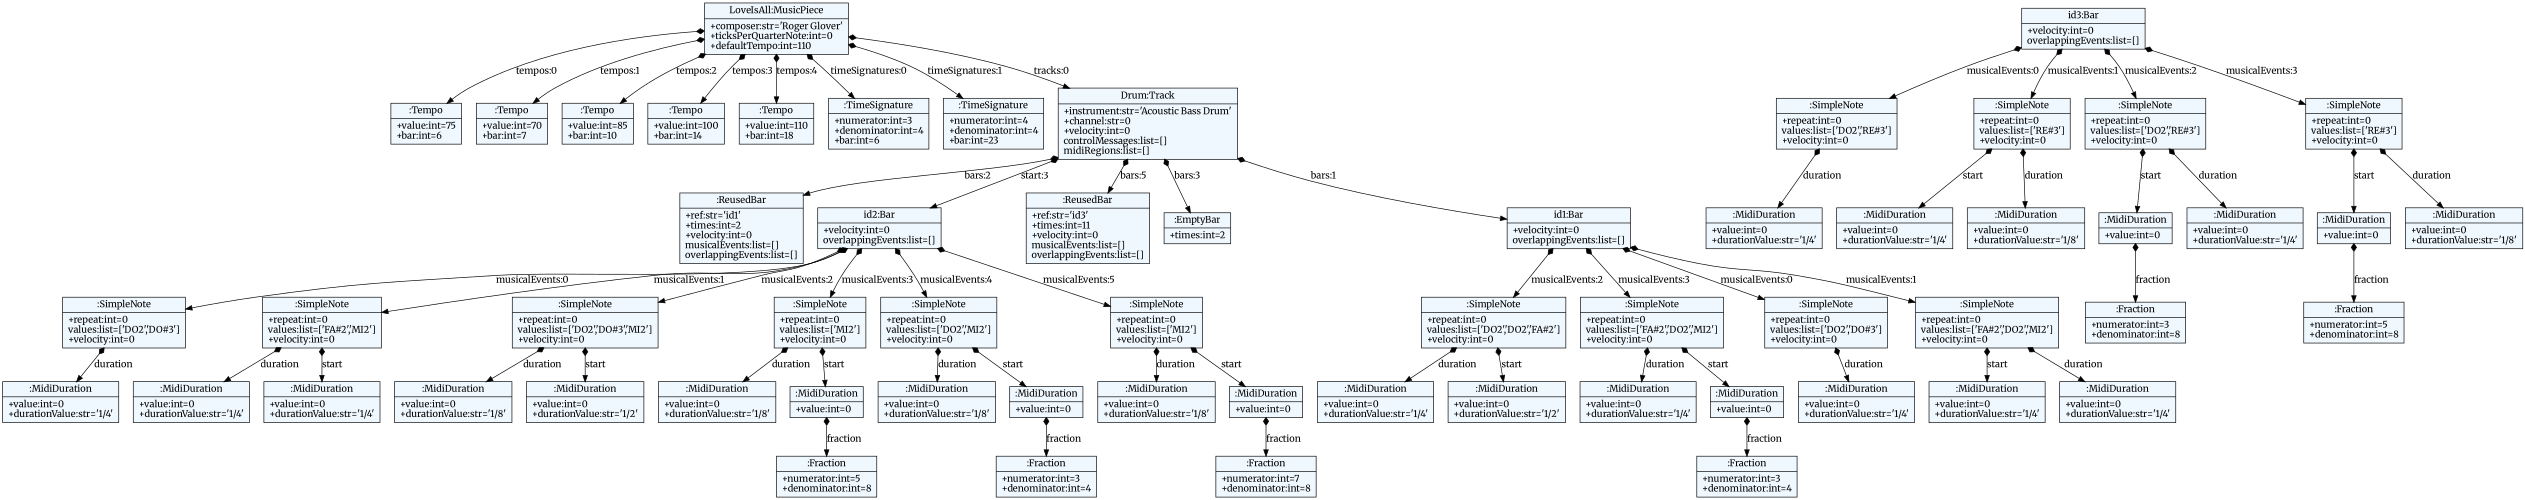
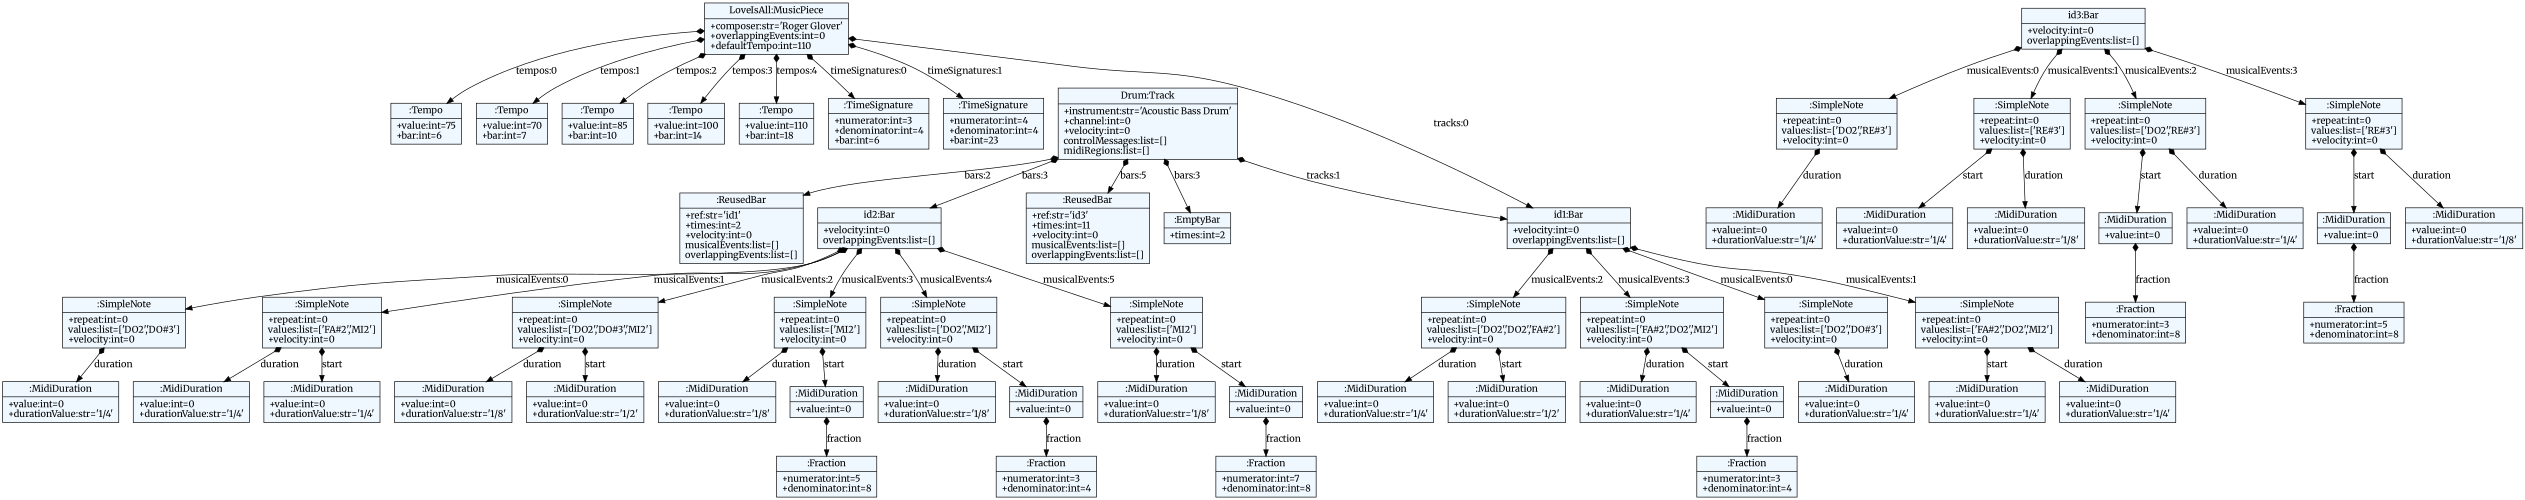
(772, 36) -> (768, 36)
(961, 56) -> (1203, 79)
(1097, 121) -> (1097, 121)
(1035, 176) -> (1035, 176)
(1323, 176) -> (1323, 176)
